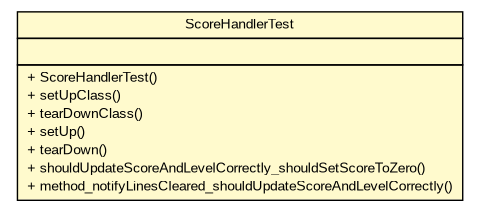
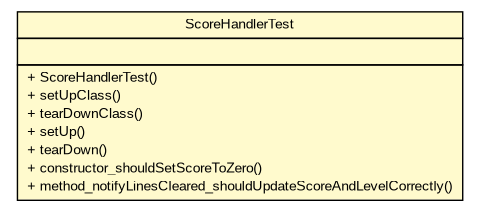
(227, 168) -> (145, 168)
